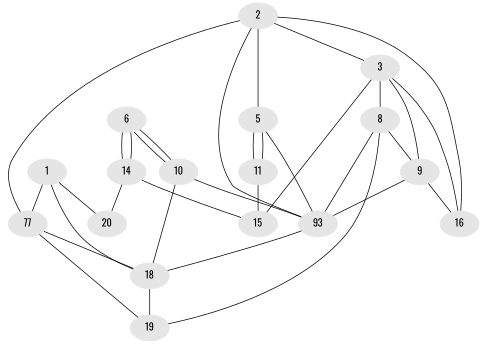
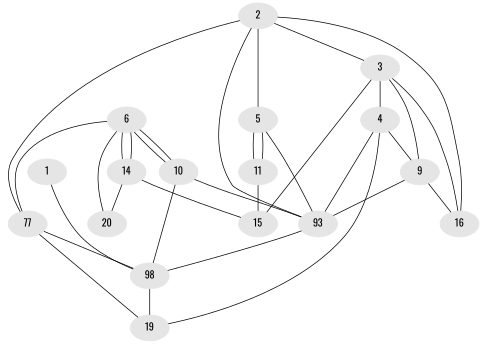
(380, 120) -> (380, 120)
(37, 198) -> (36, 144)
(77, 198) -> (99, 169)
(150, 276) -> (150, 276)
